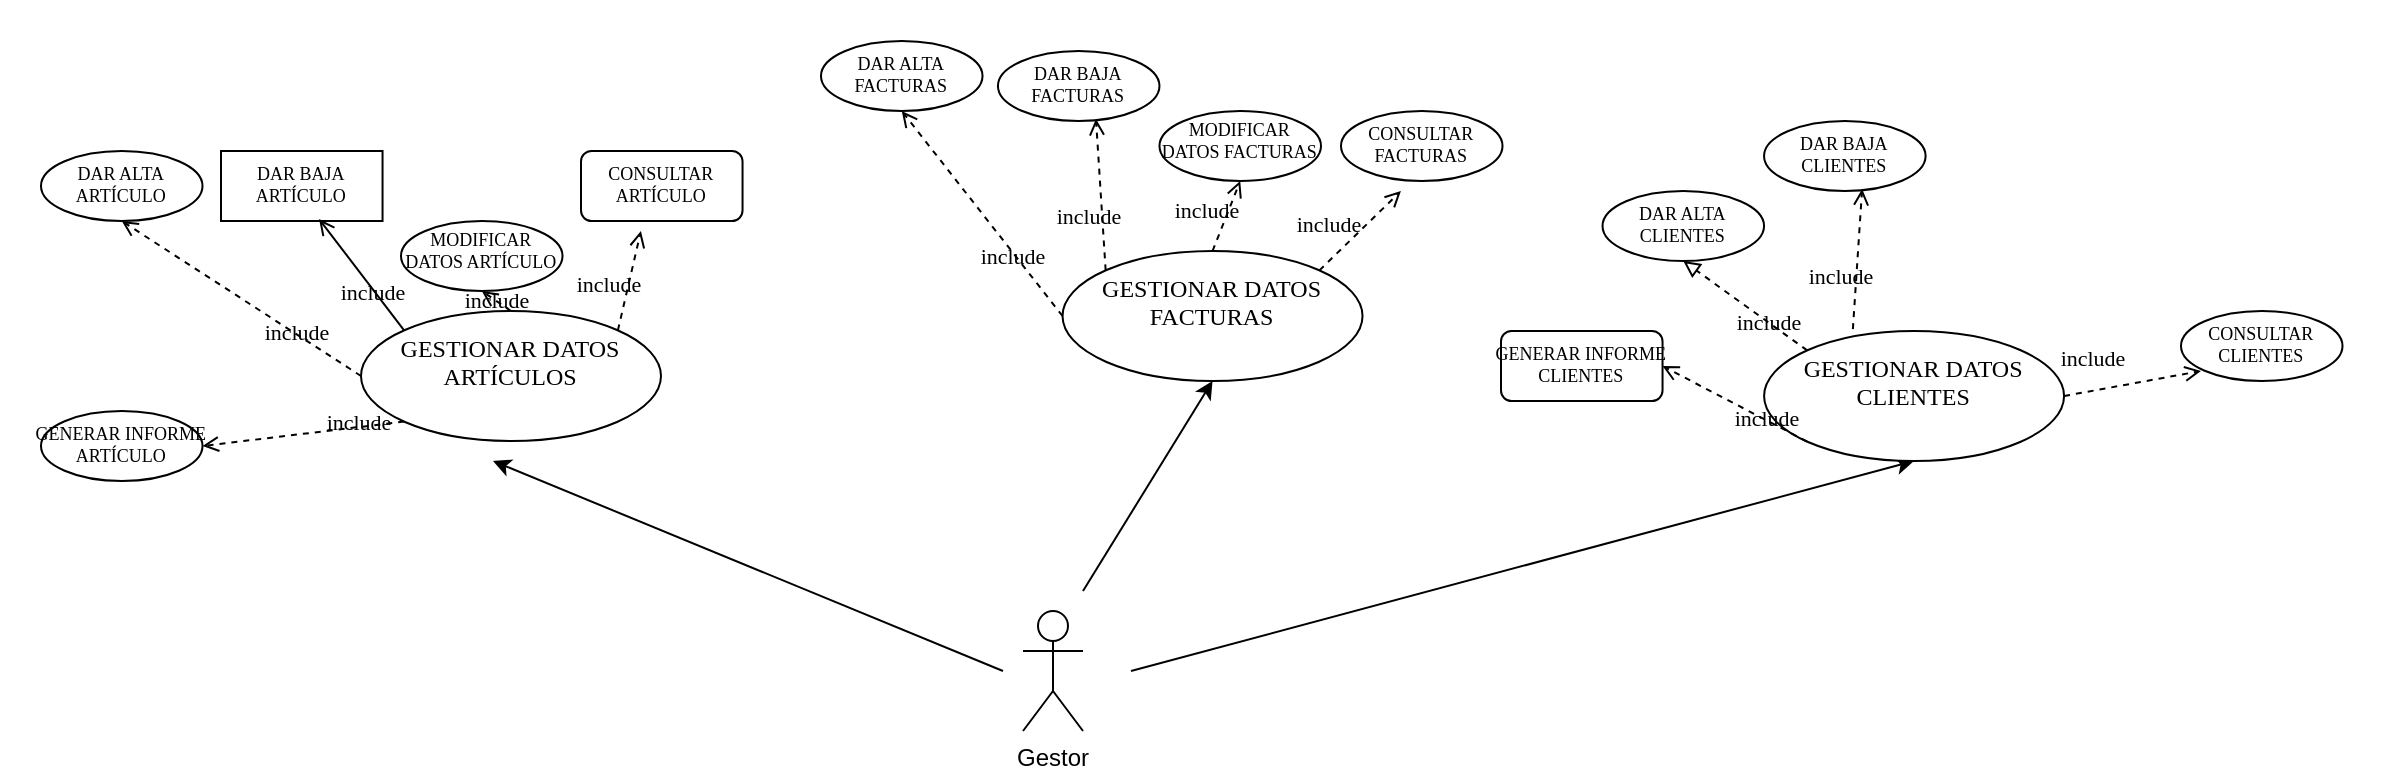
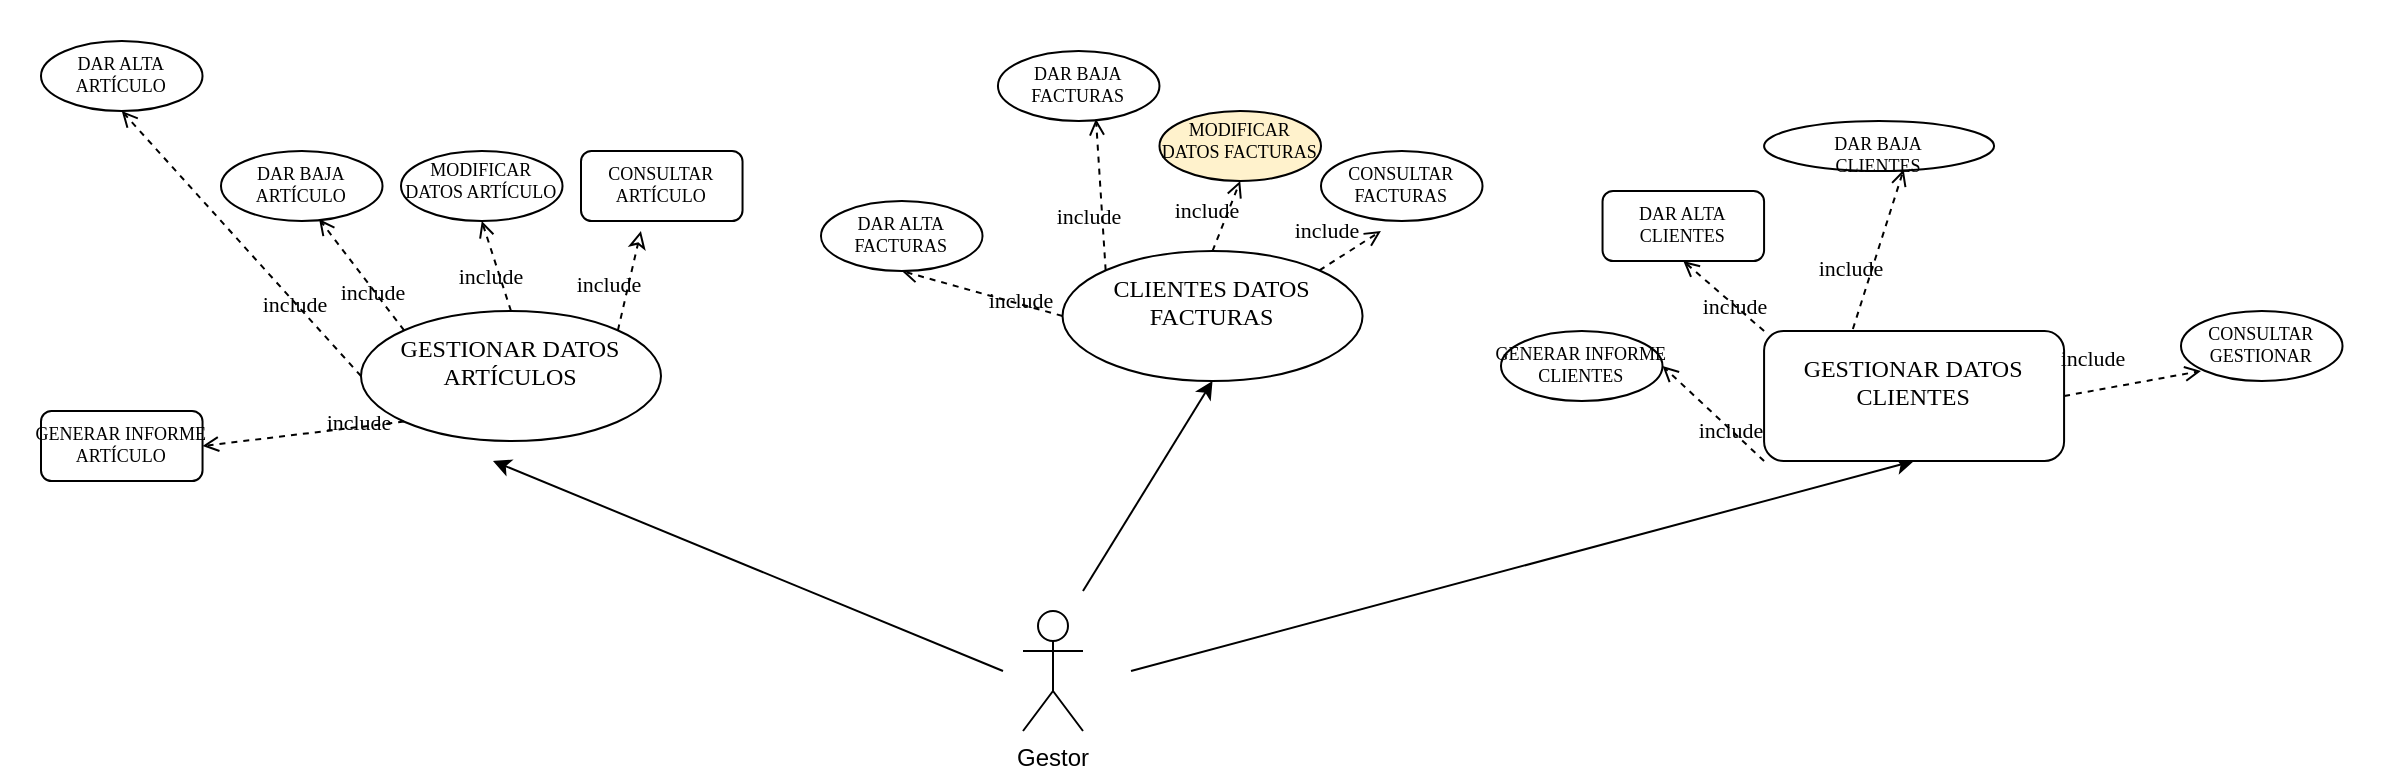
(902, 76) -> (902, 236)
(1240, 146) -> (1240, 146)
(1422, 146) -> (1402, 186)
(1845, 156) -> (1879, 146)
(122, 186) -> (122, 76)
(302, 186) -> (302, 186)
(1683, 226) -> (1683, 226)
(639, 241) -> (638, 245)
(482, 256) -> (482, 186)
(362, 275) -> (362, 275)
(1212, 289) -> (1212, 289)
(1752, 310) -> (1725, 297)
(2261, 334) -> (2261, 334)
(1582, 366) -> (1582, 366)
(1914, 396) -> (1914, 396)
(122, 446) -> (122, 446)
